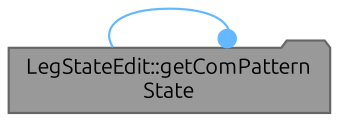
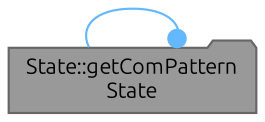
(169, 80) -> (133, 80)
